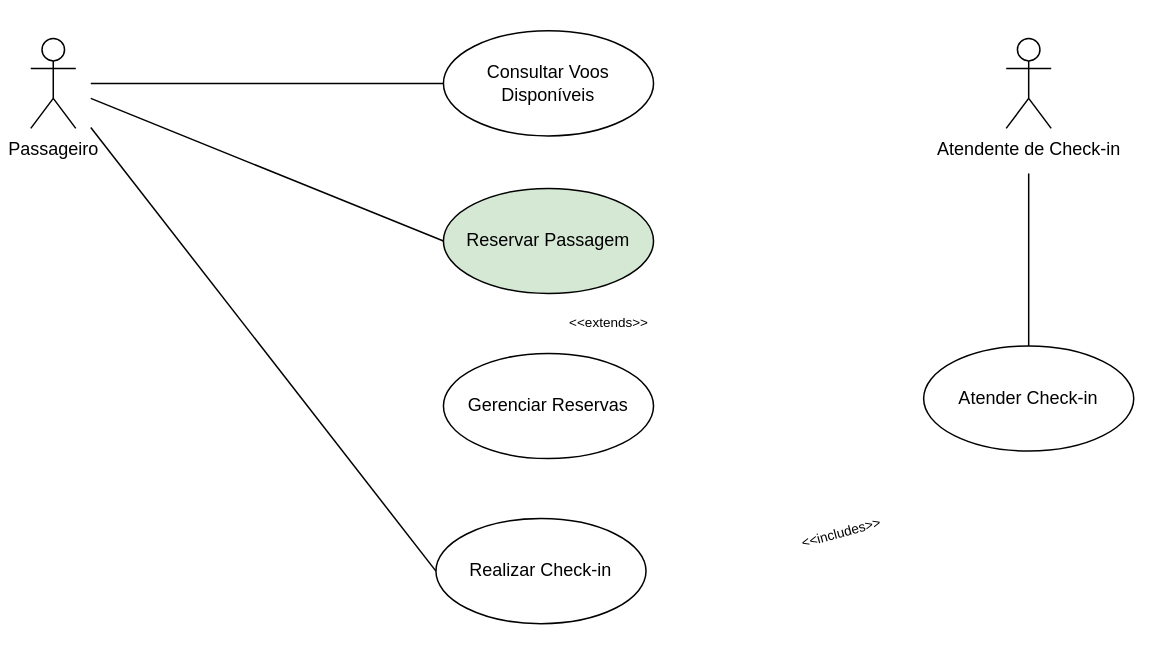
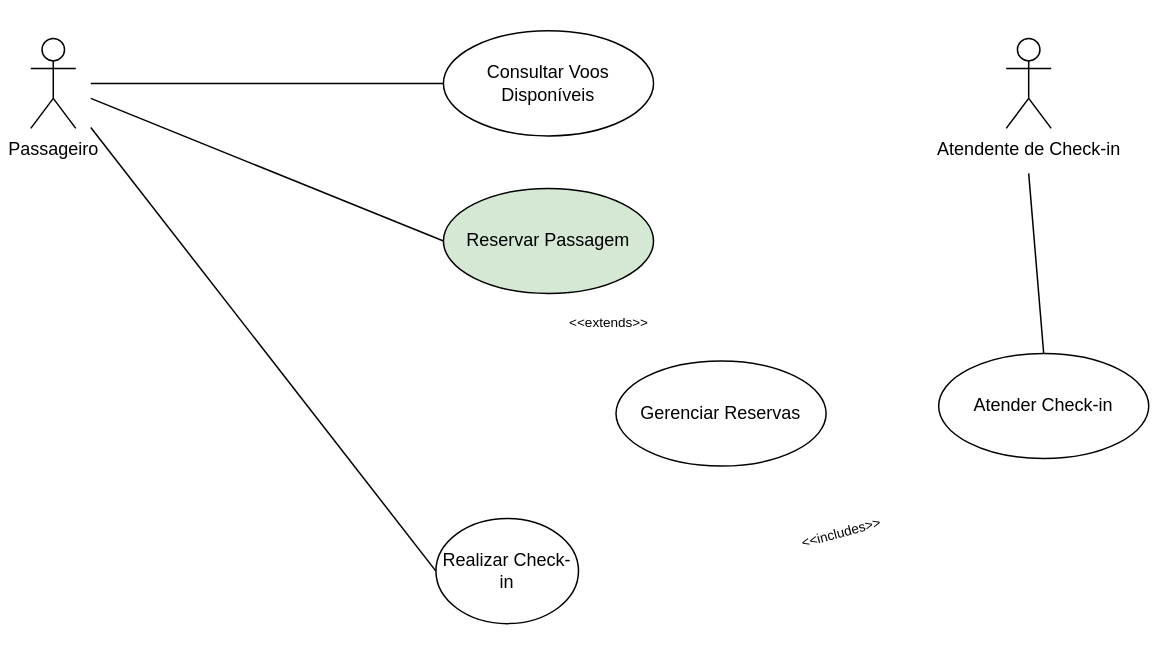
(1028, 398) -> (1043, 406)
(548, 406) -> (721, 413)
(541, 571) -> (507, 571)
